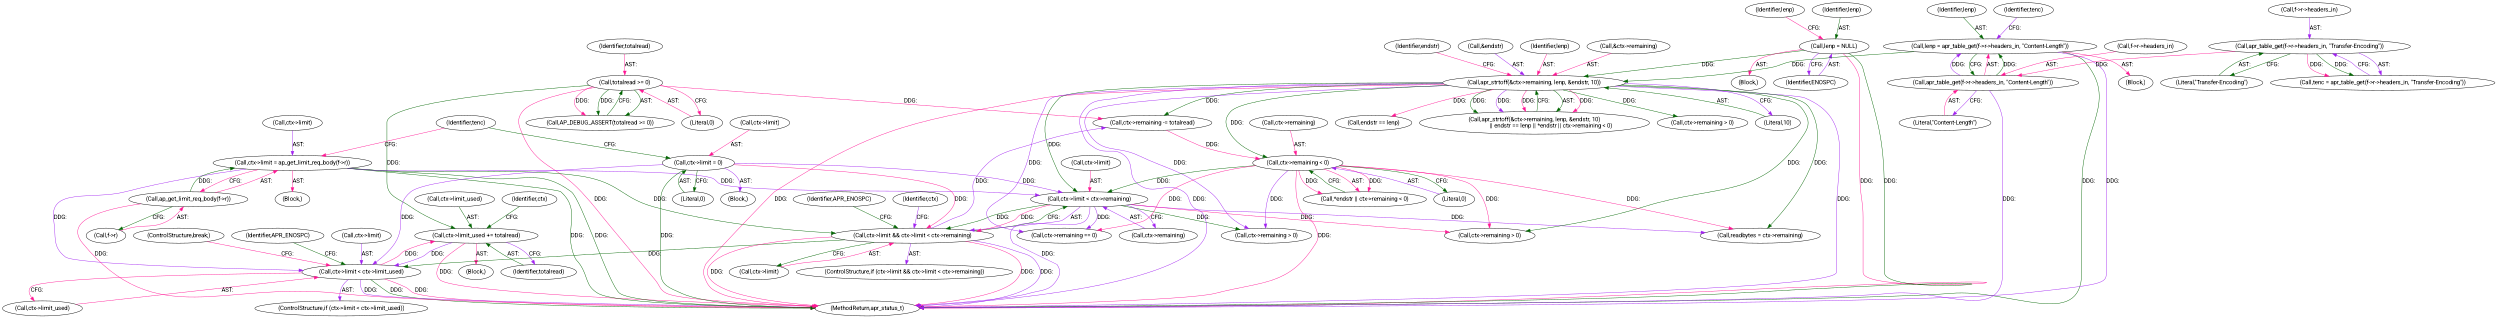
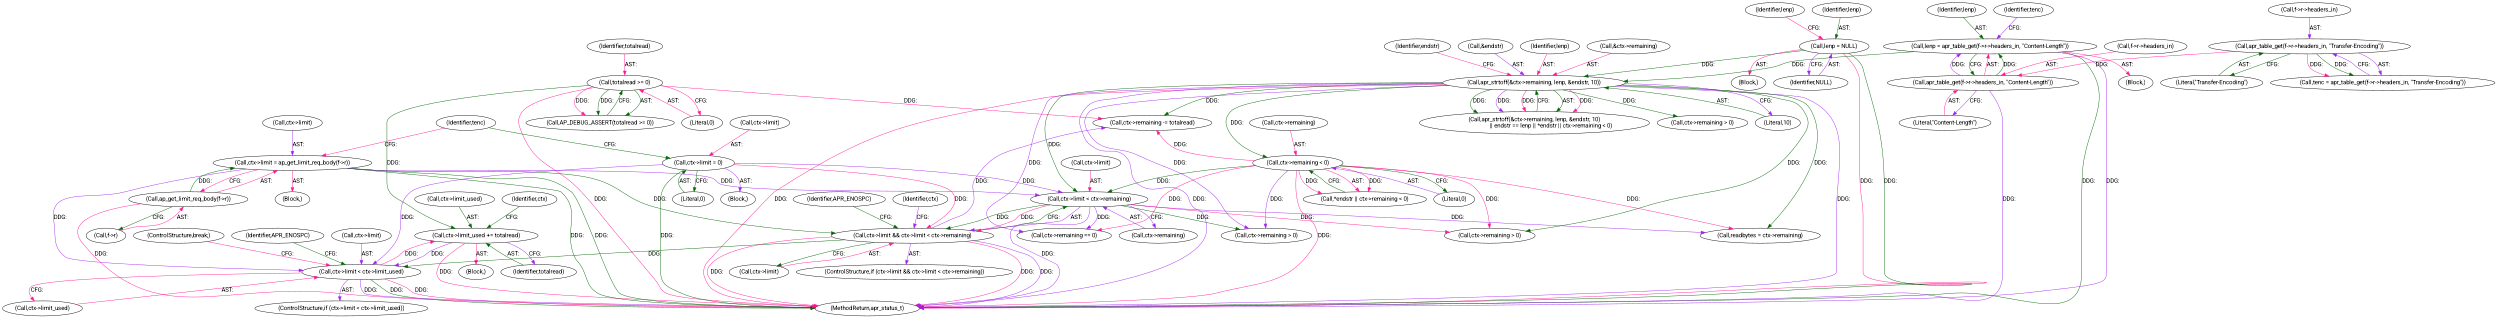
(1811, 83) -> (1811, 83)
(1374, 123) -> none
(1209, 149) -> (1204, 156)
